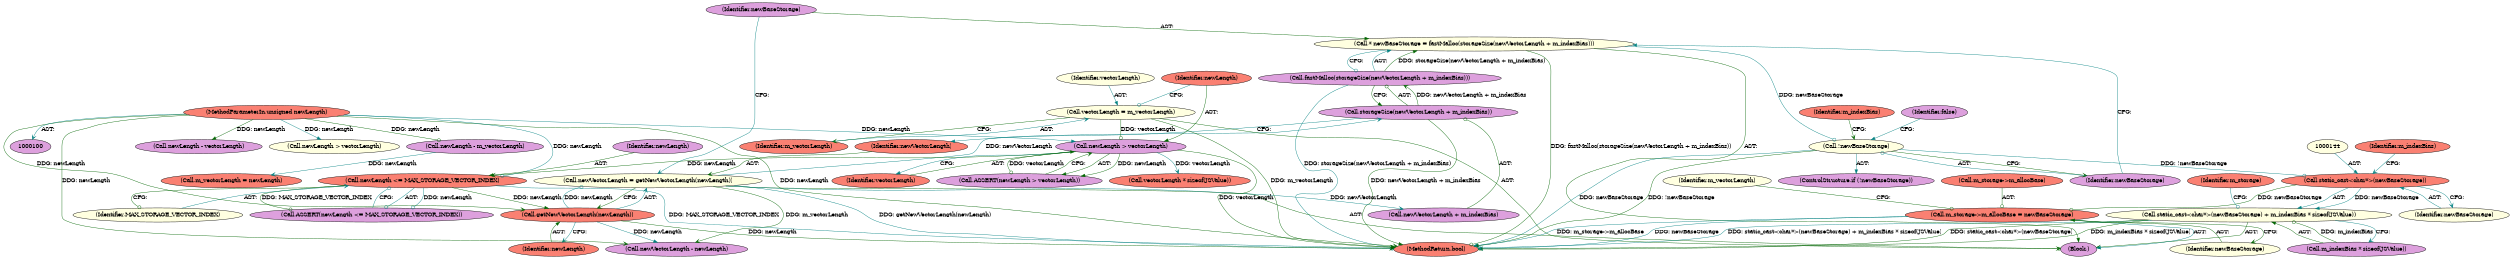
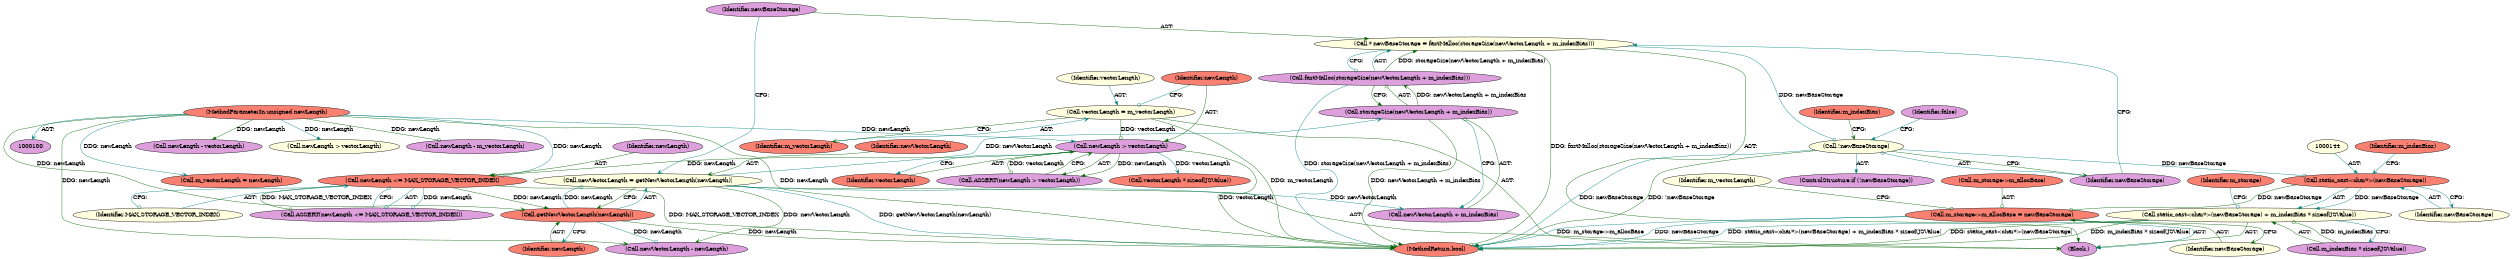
(1209, 130) -> (1481, 163)
(355, 163) -> (81, 144)
(2194, 164) -> (2194, 164)
(232, 189) -> (232, 189)
(817, 215) -> (817, 215)
(626, 232) -> (626, 232)
(932, 236) -> (932, 236)
